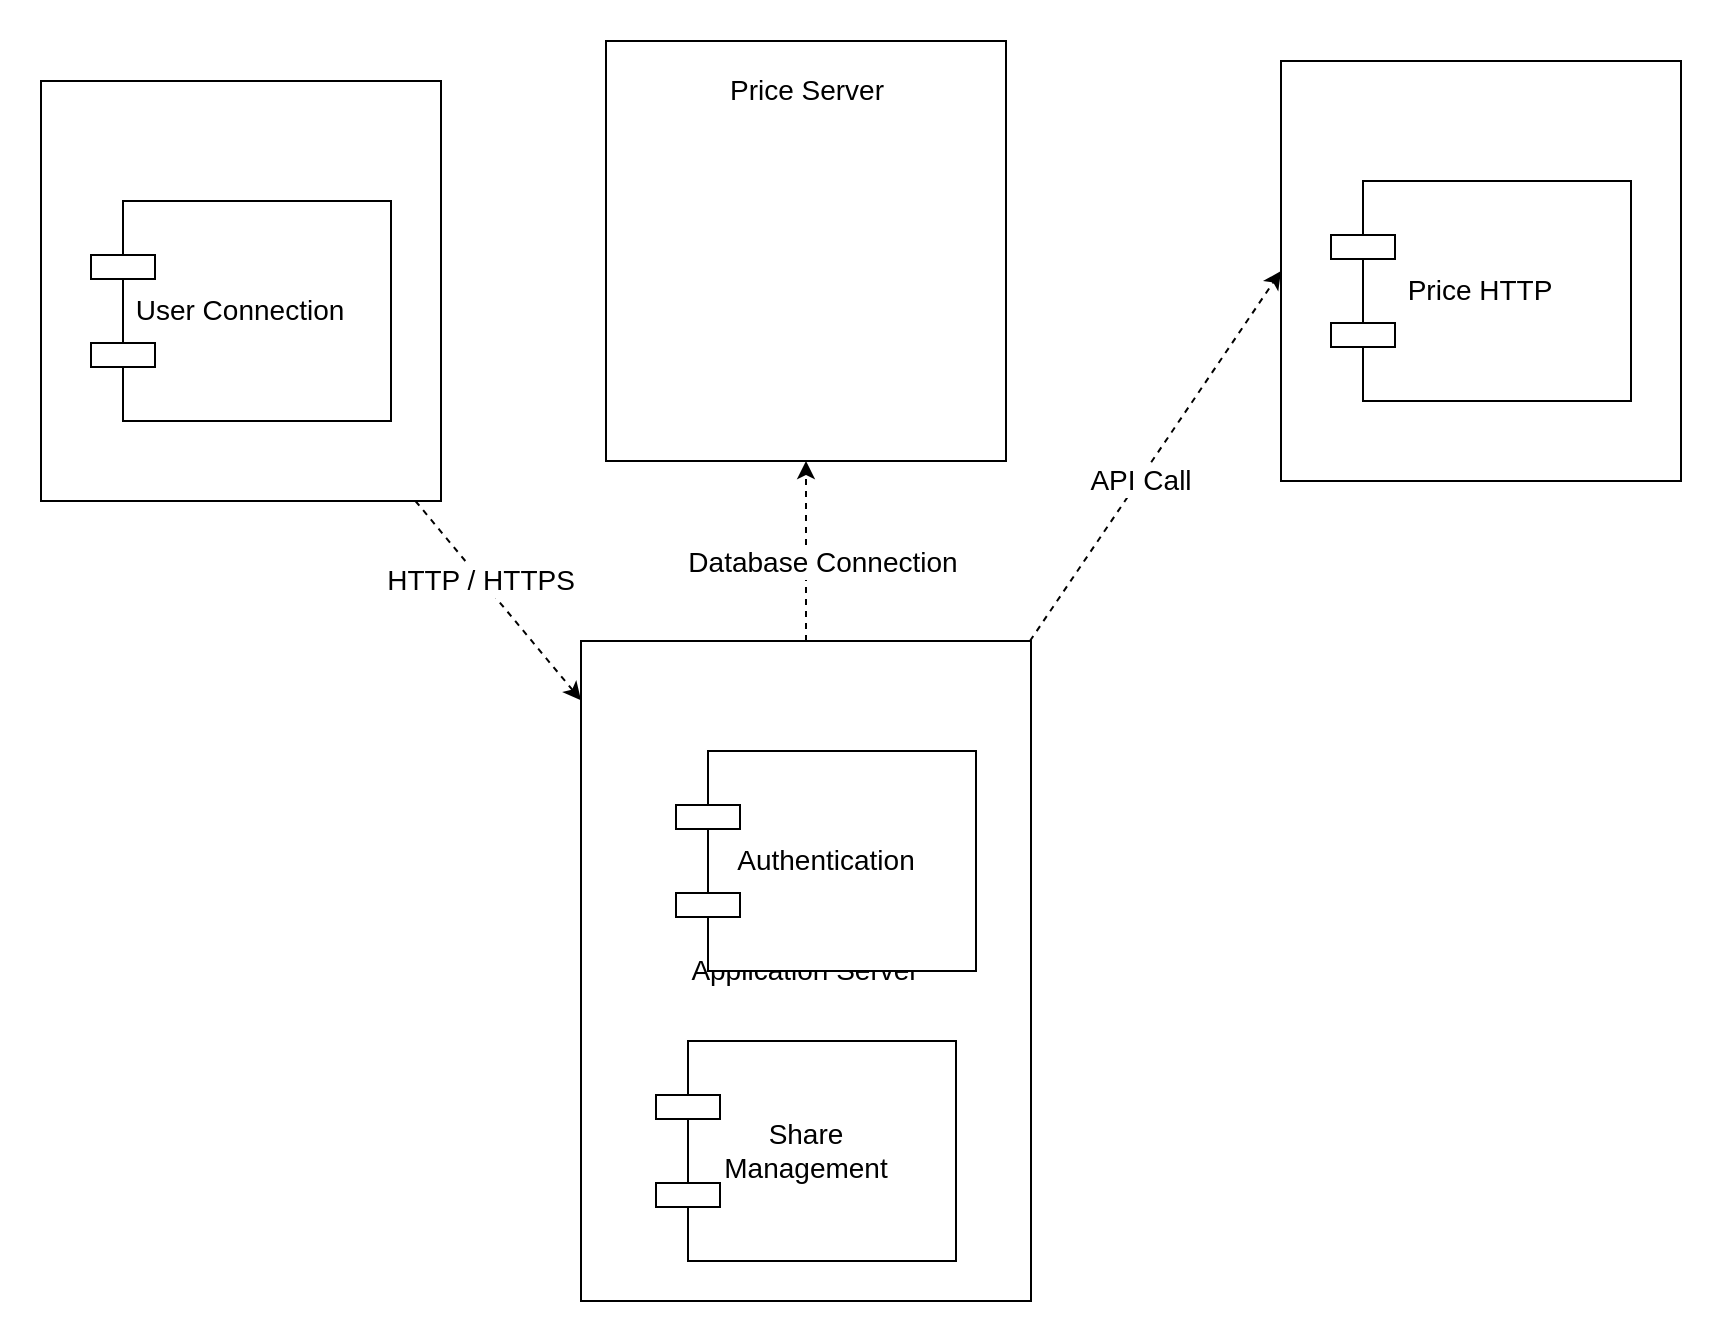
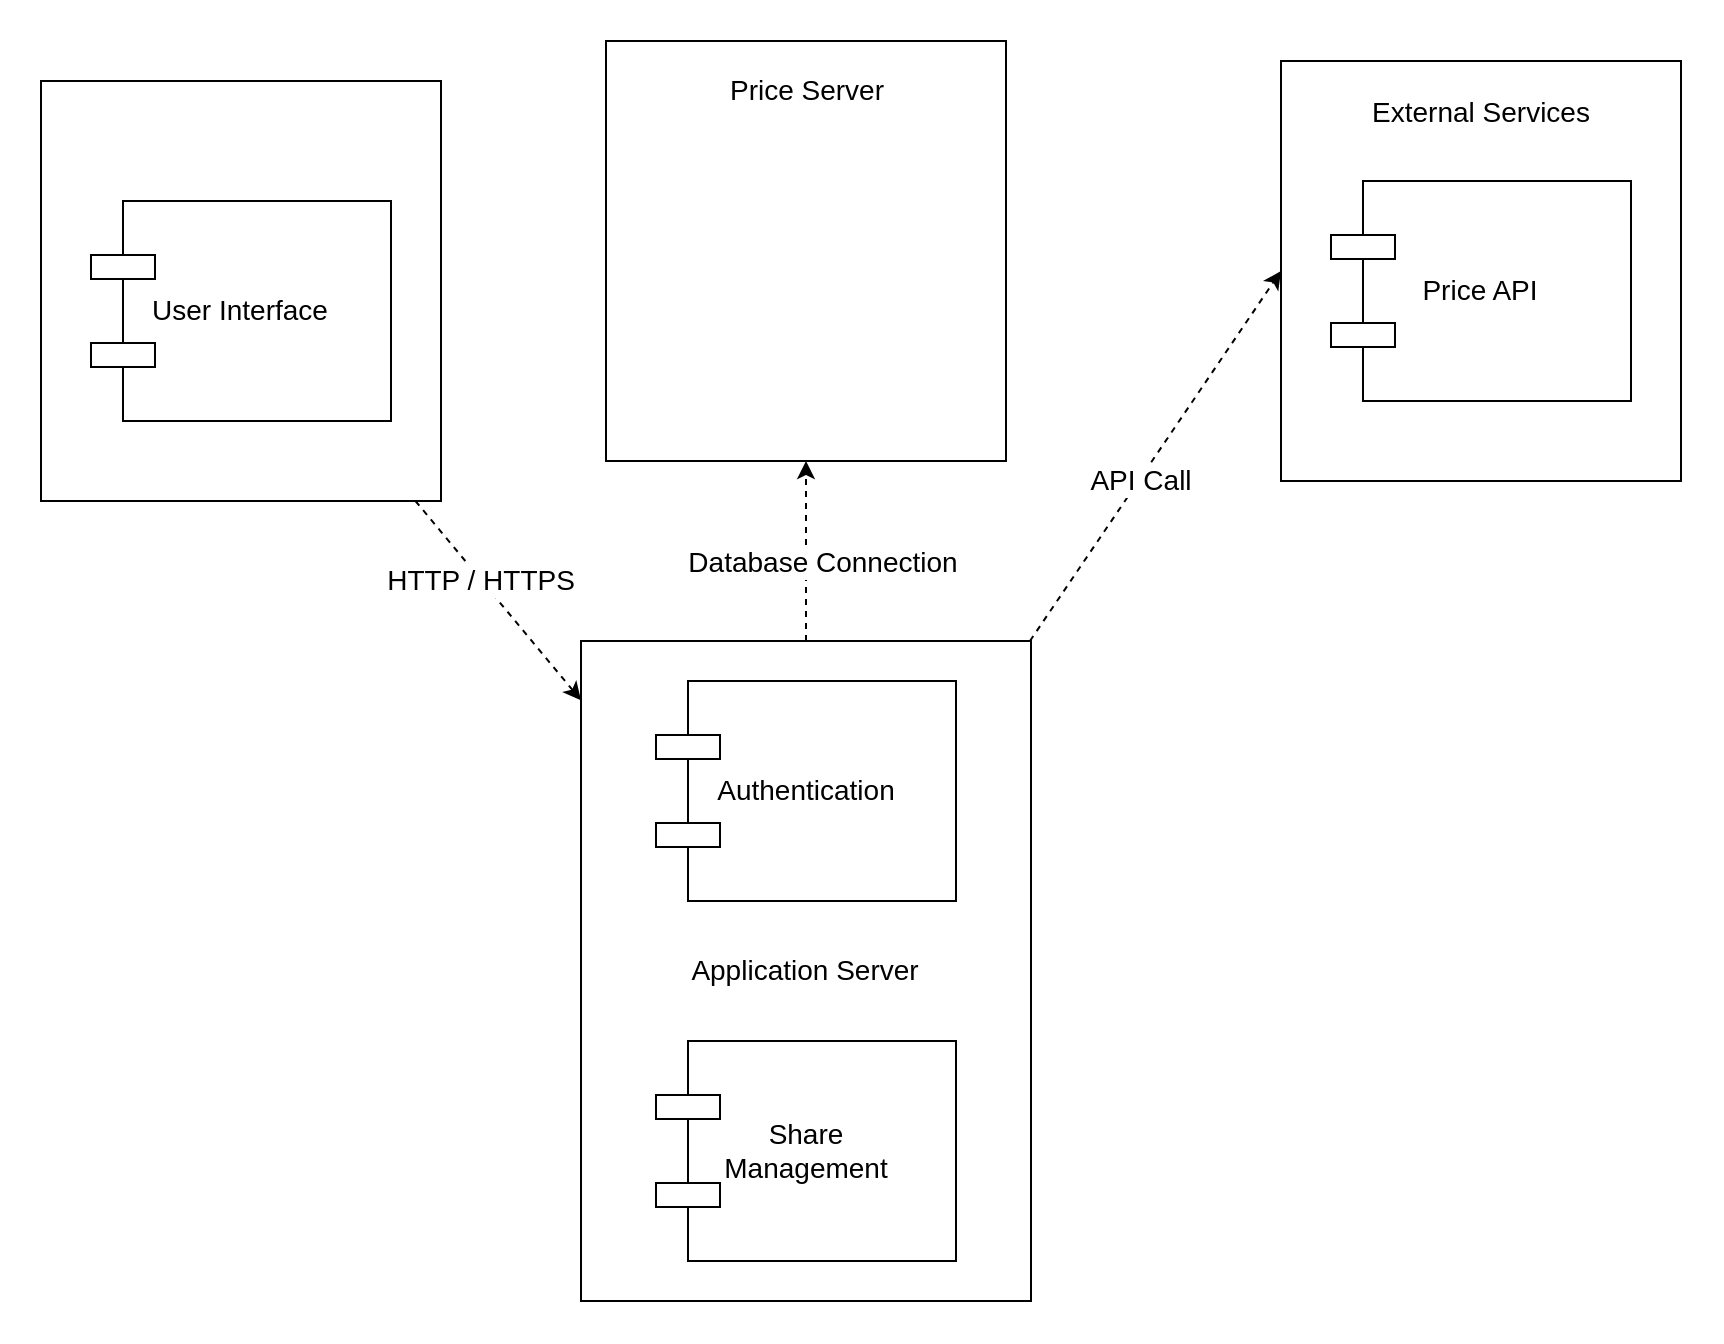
none -> (1481, 113)
(1481, 291) -> (1481, 291)
(241, 311) -> (241, 311)
(826, 861) -> (806, 791)
